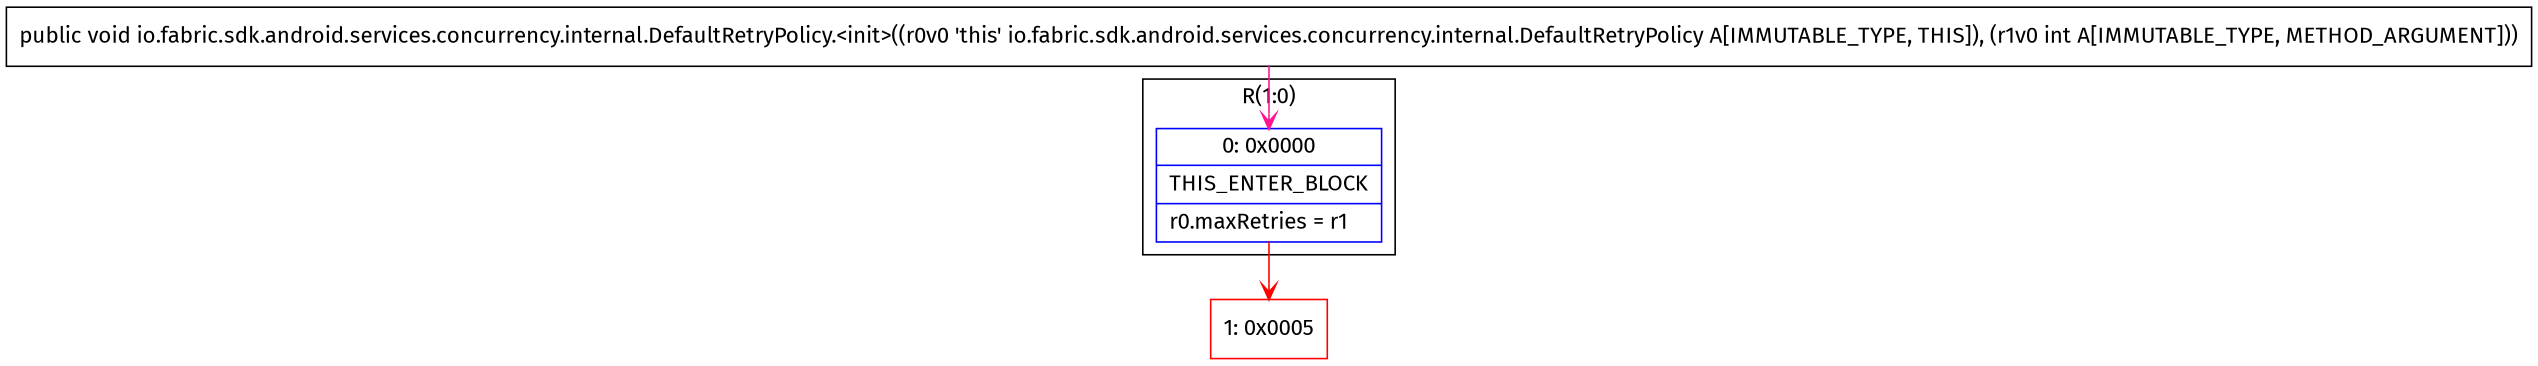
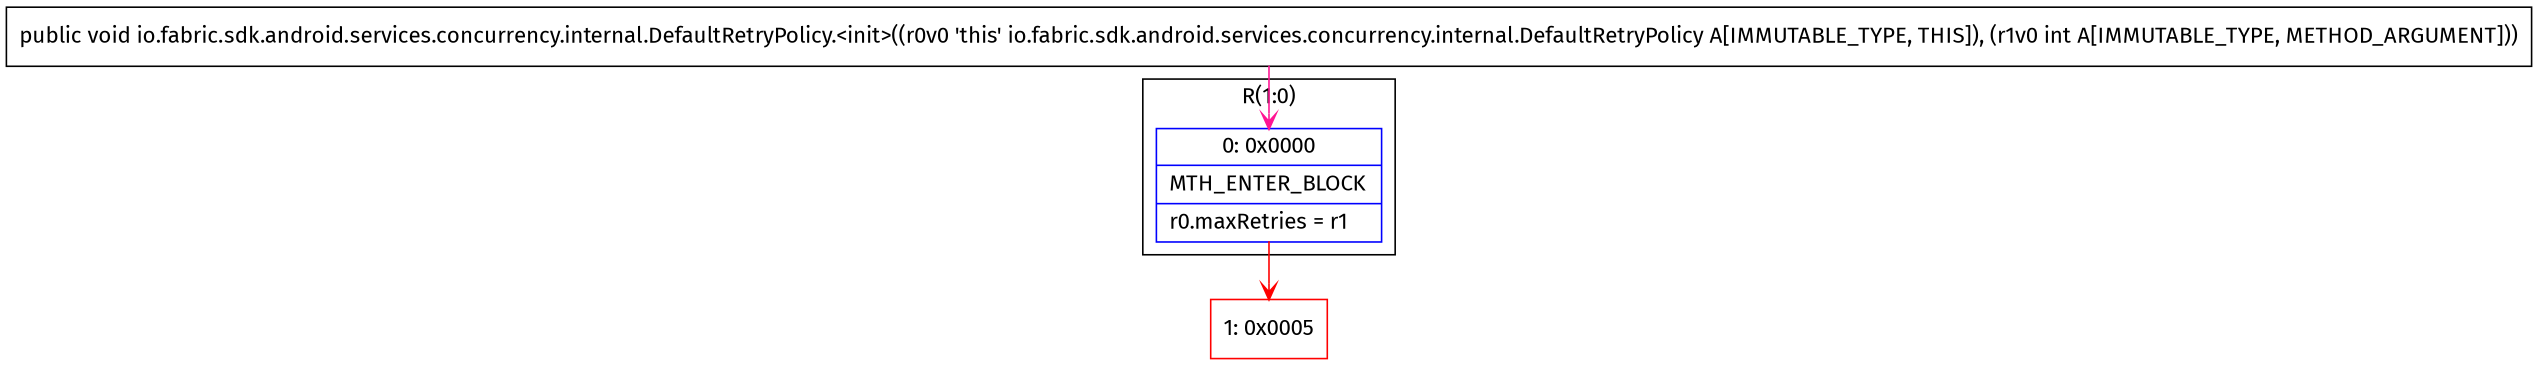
(1269, 184) -> (1268, 184)
